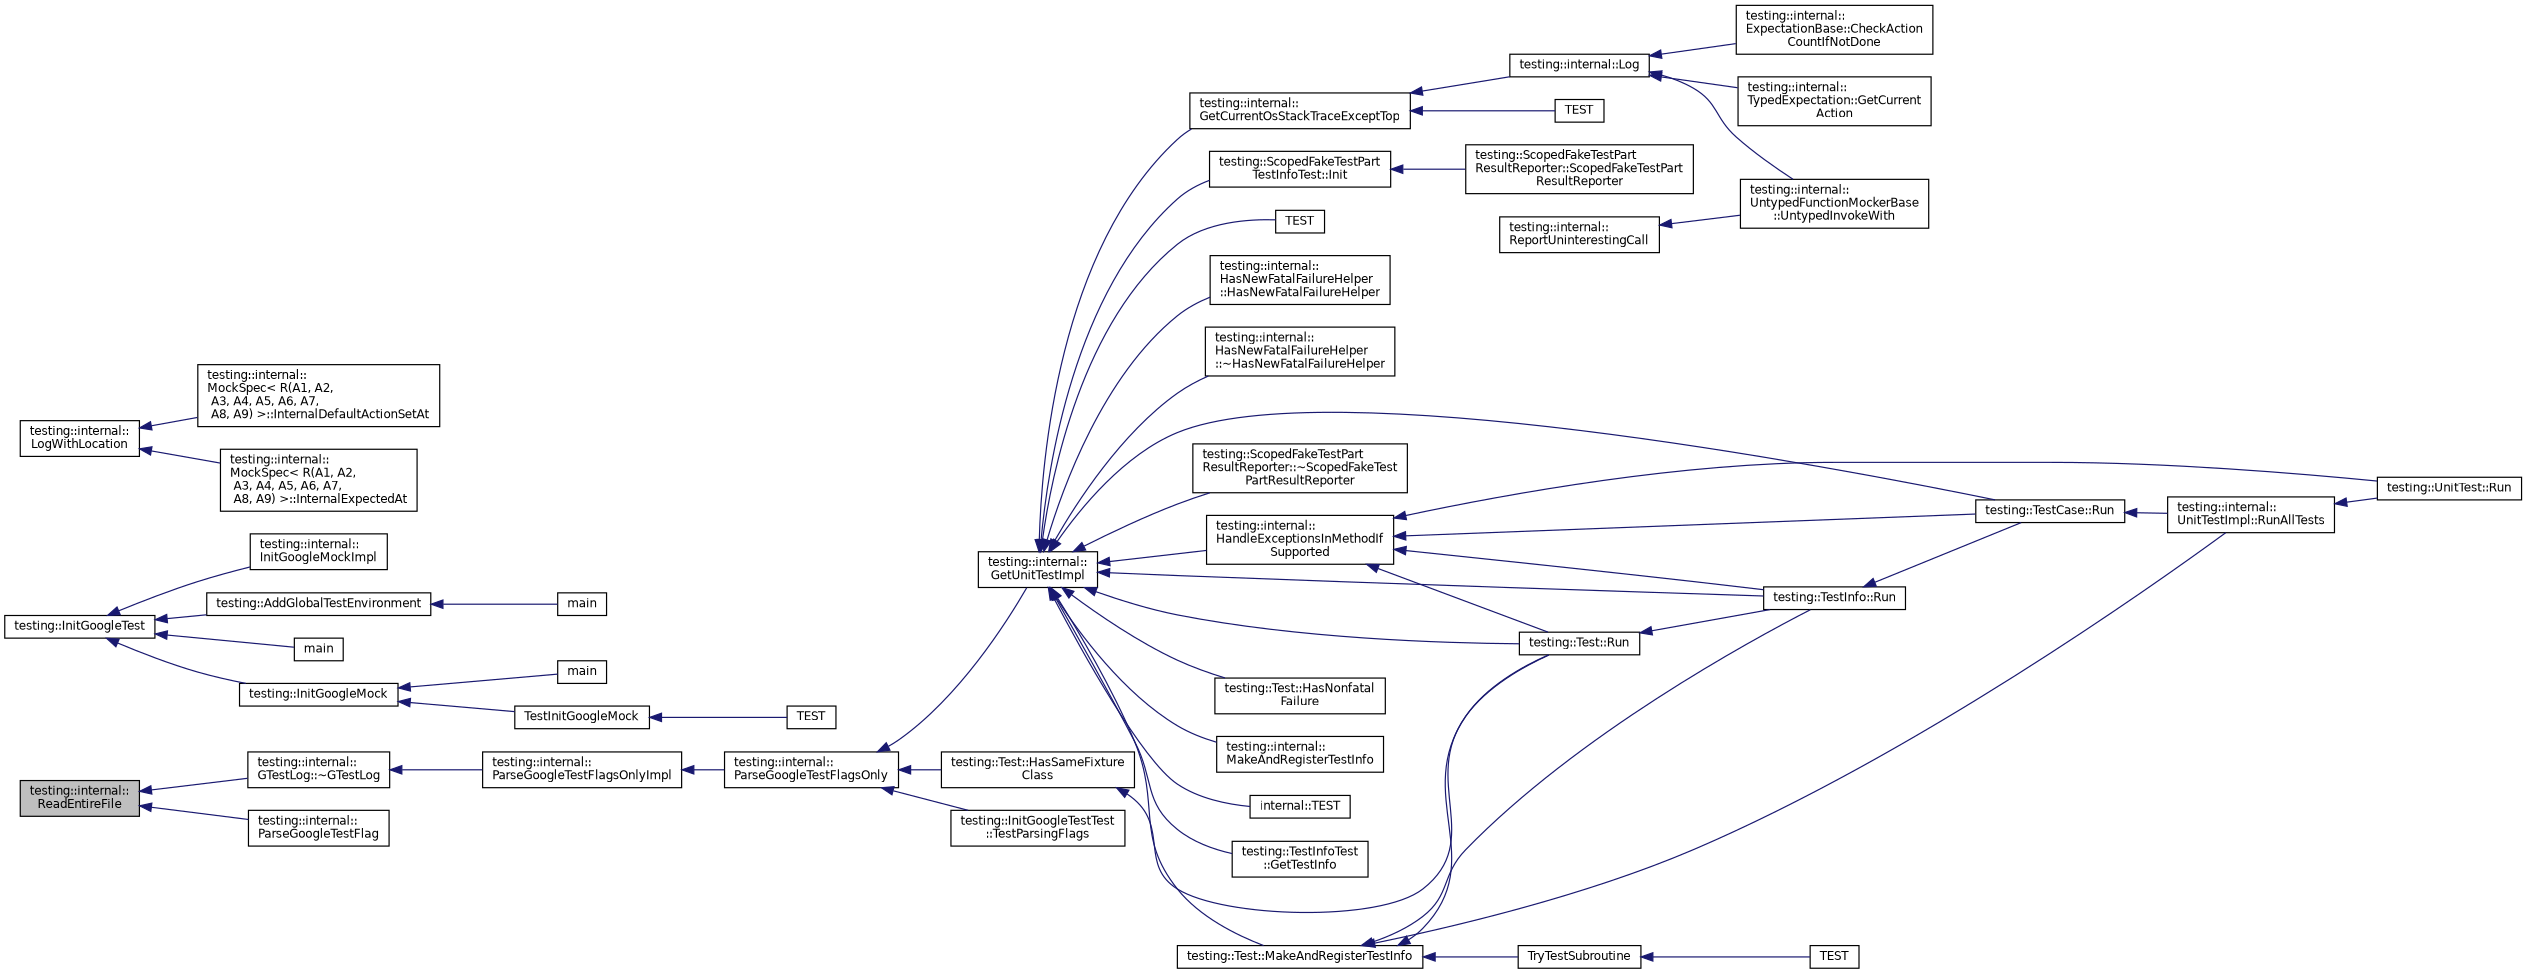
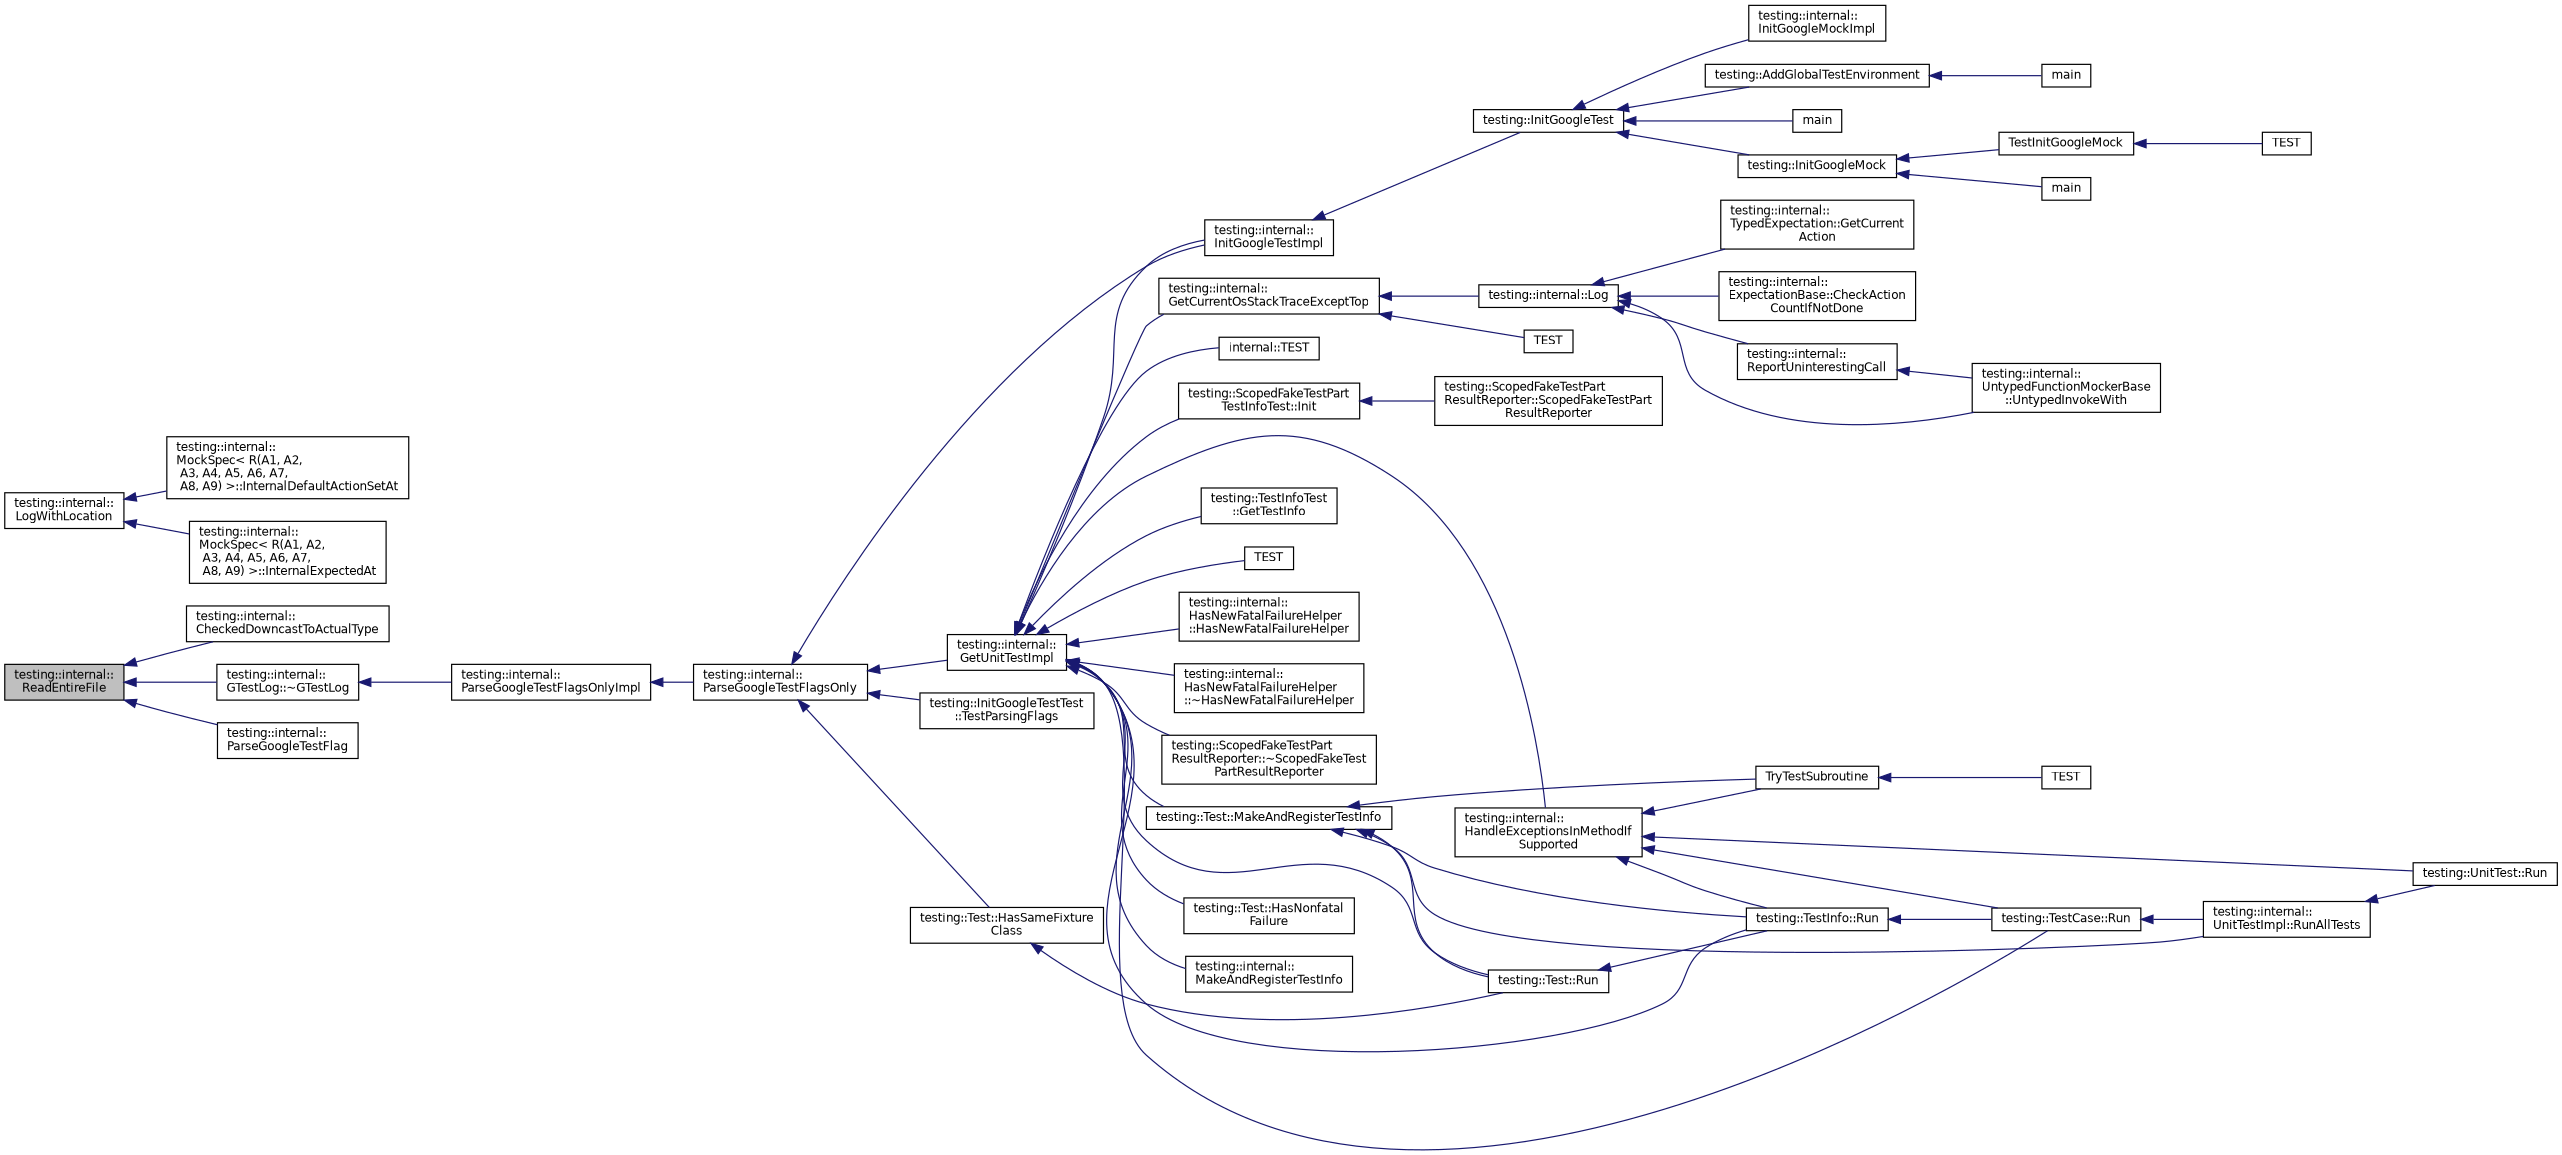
none -> (1269, 238)
none -> (1686, 326)
(1463, 600) -> (1707, 800)
none -> (288, 624)
